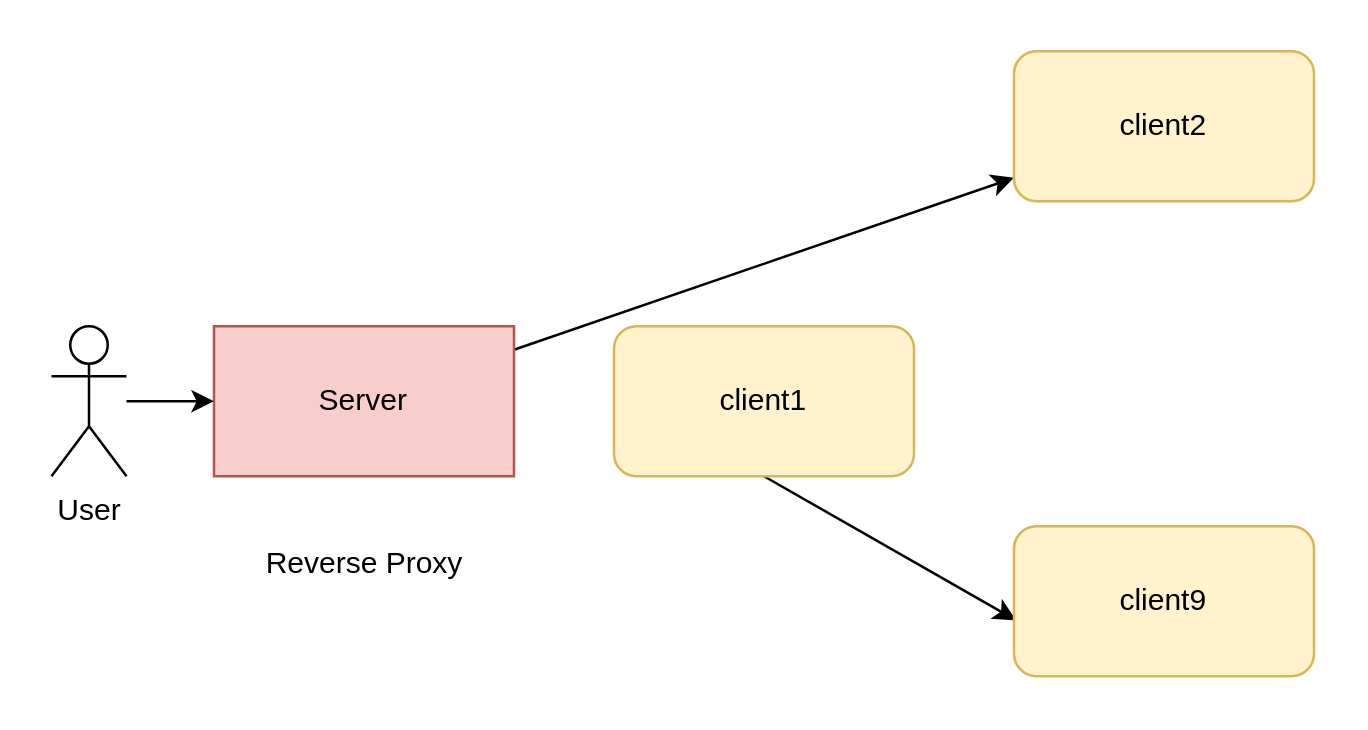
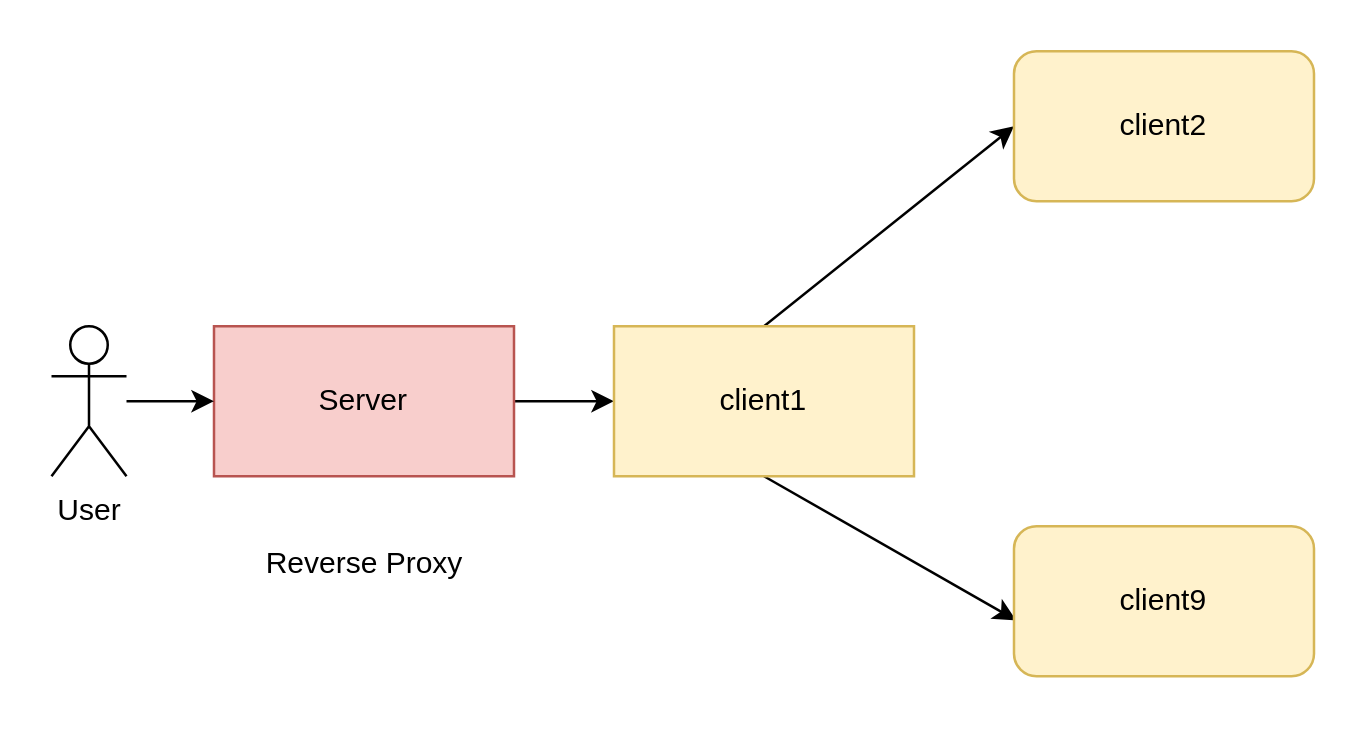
none -> (828, 275)
(701, 285) -> (556, 401)
(764, 401) -> (764, 401)
